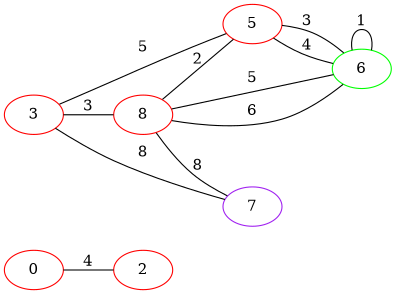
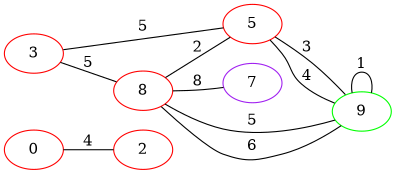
(362, 69) -> (362, 111)
(89, 107) -> (89, 63)
(137, 171) -> none
